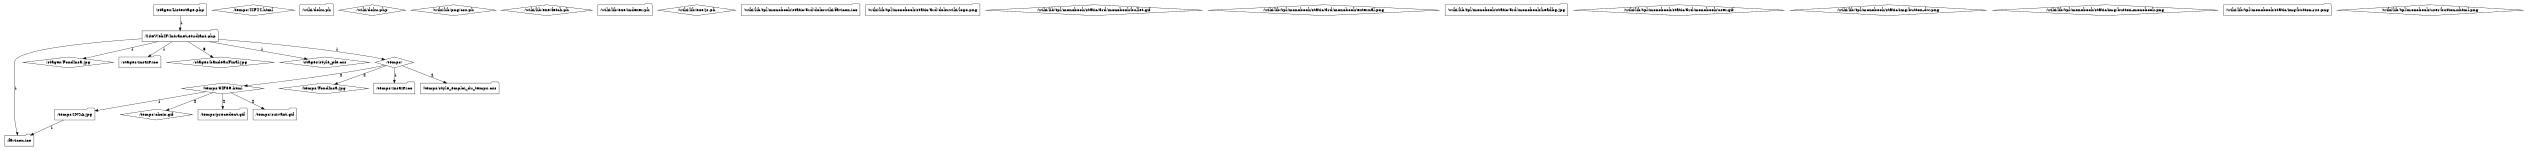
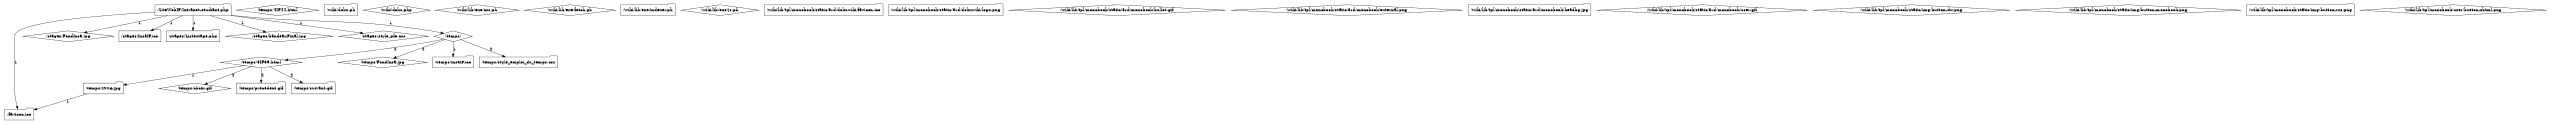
(453, 10) -> (477, 10)
(180, 22) -> (193, 22)
(204, 49) -> (243, 23)
